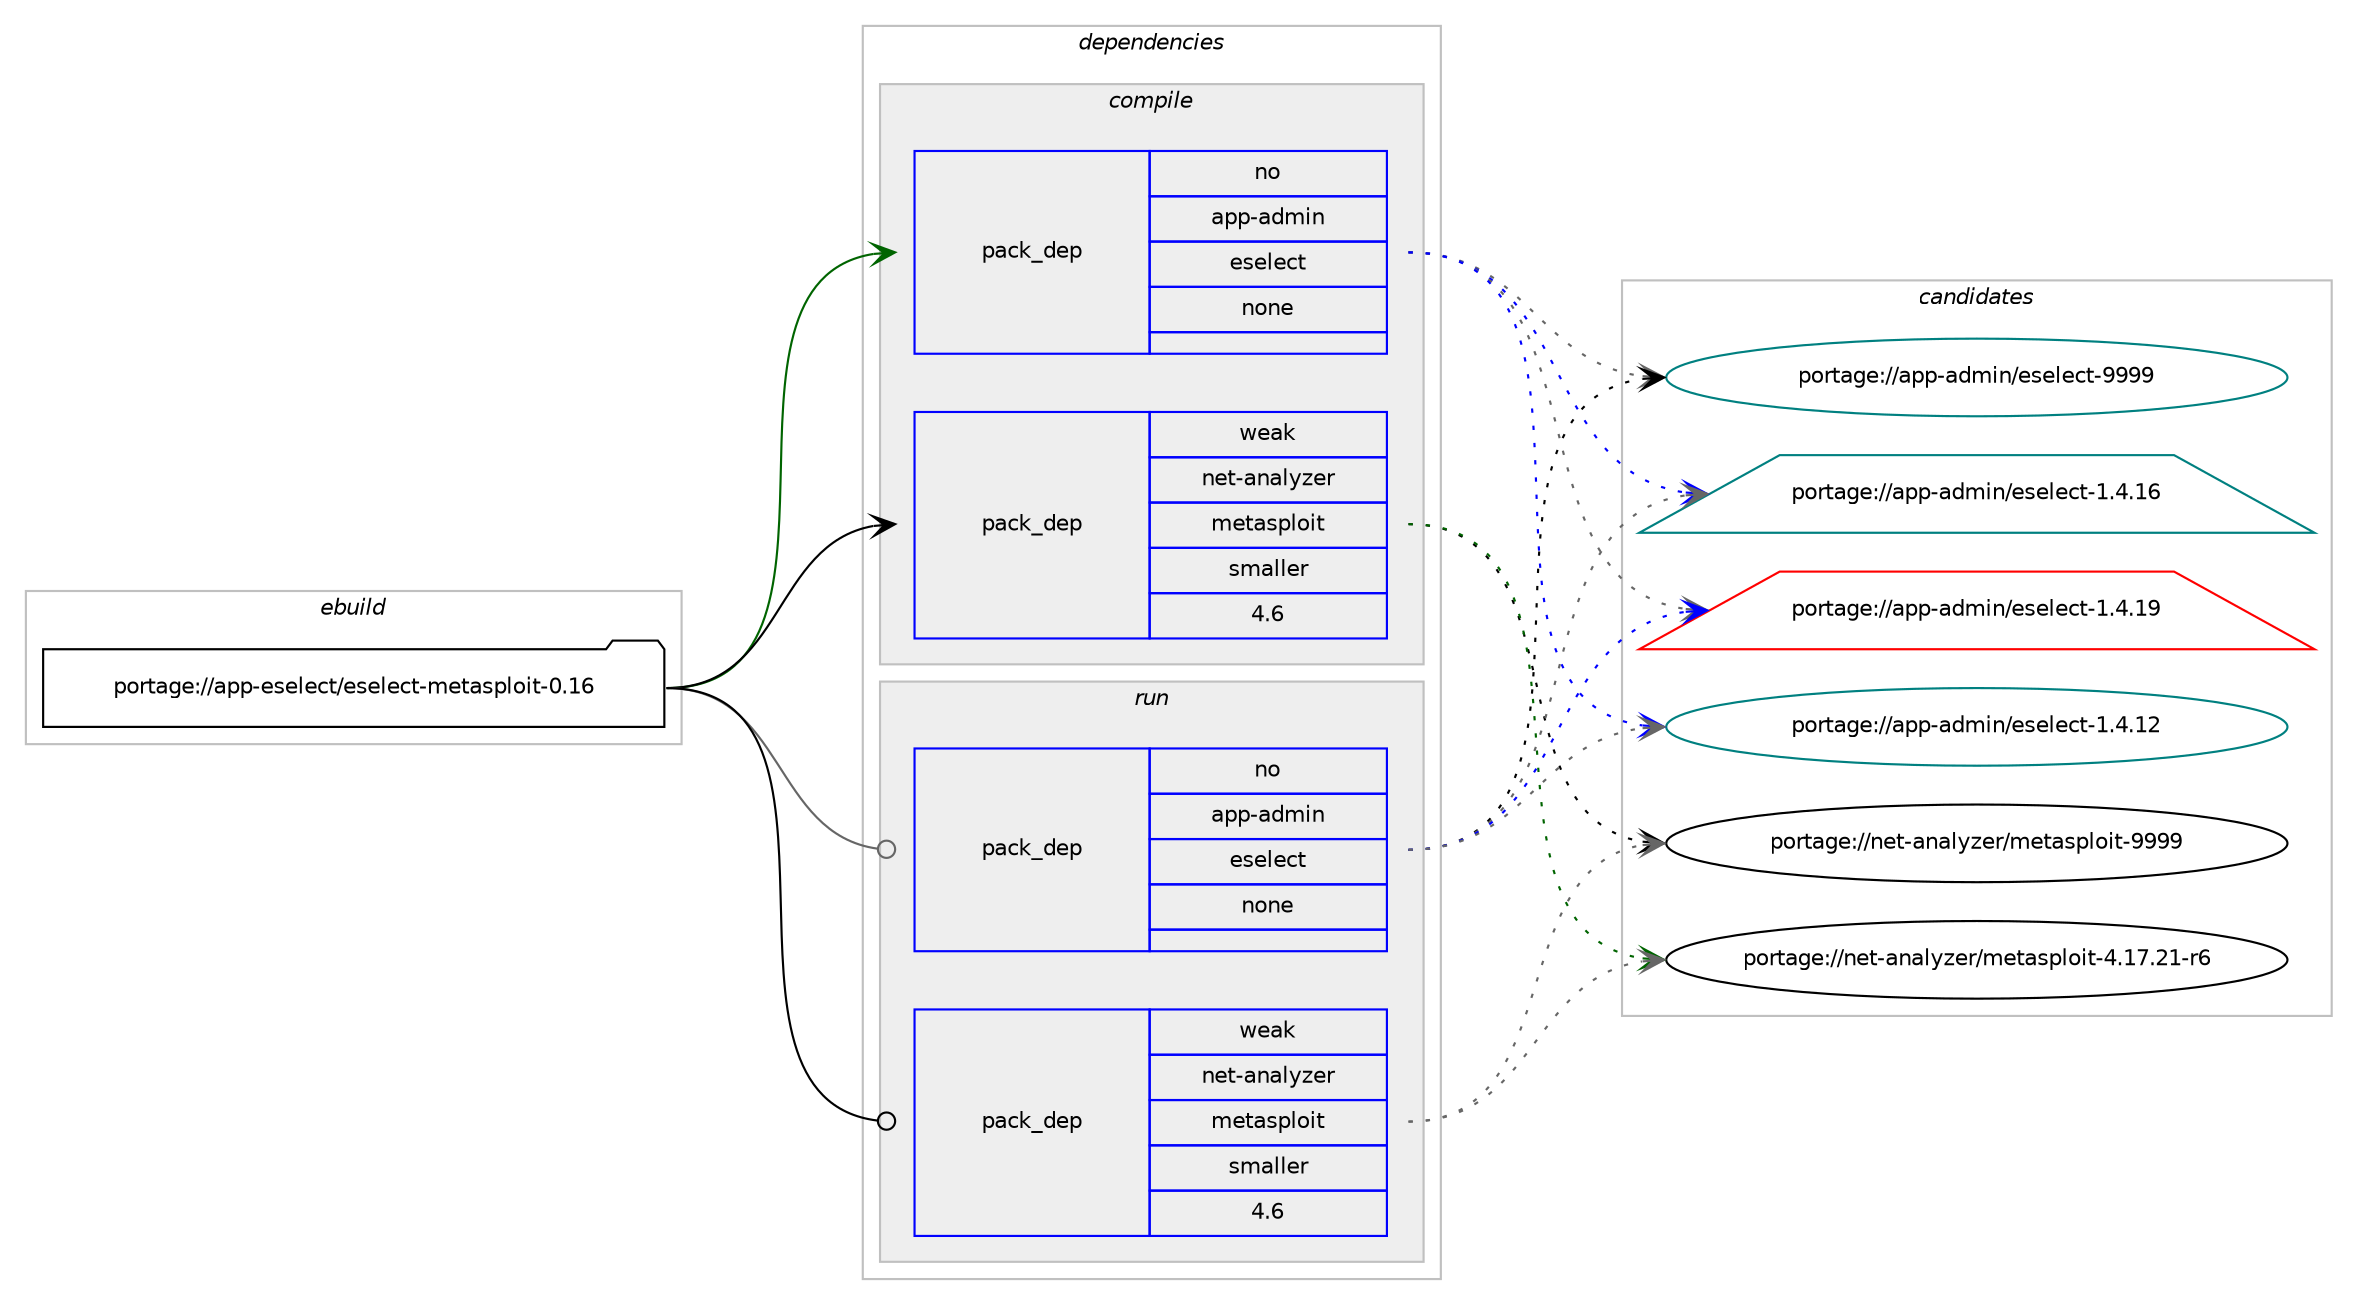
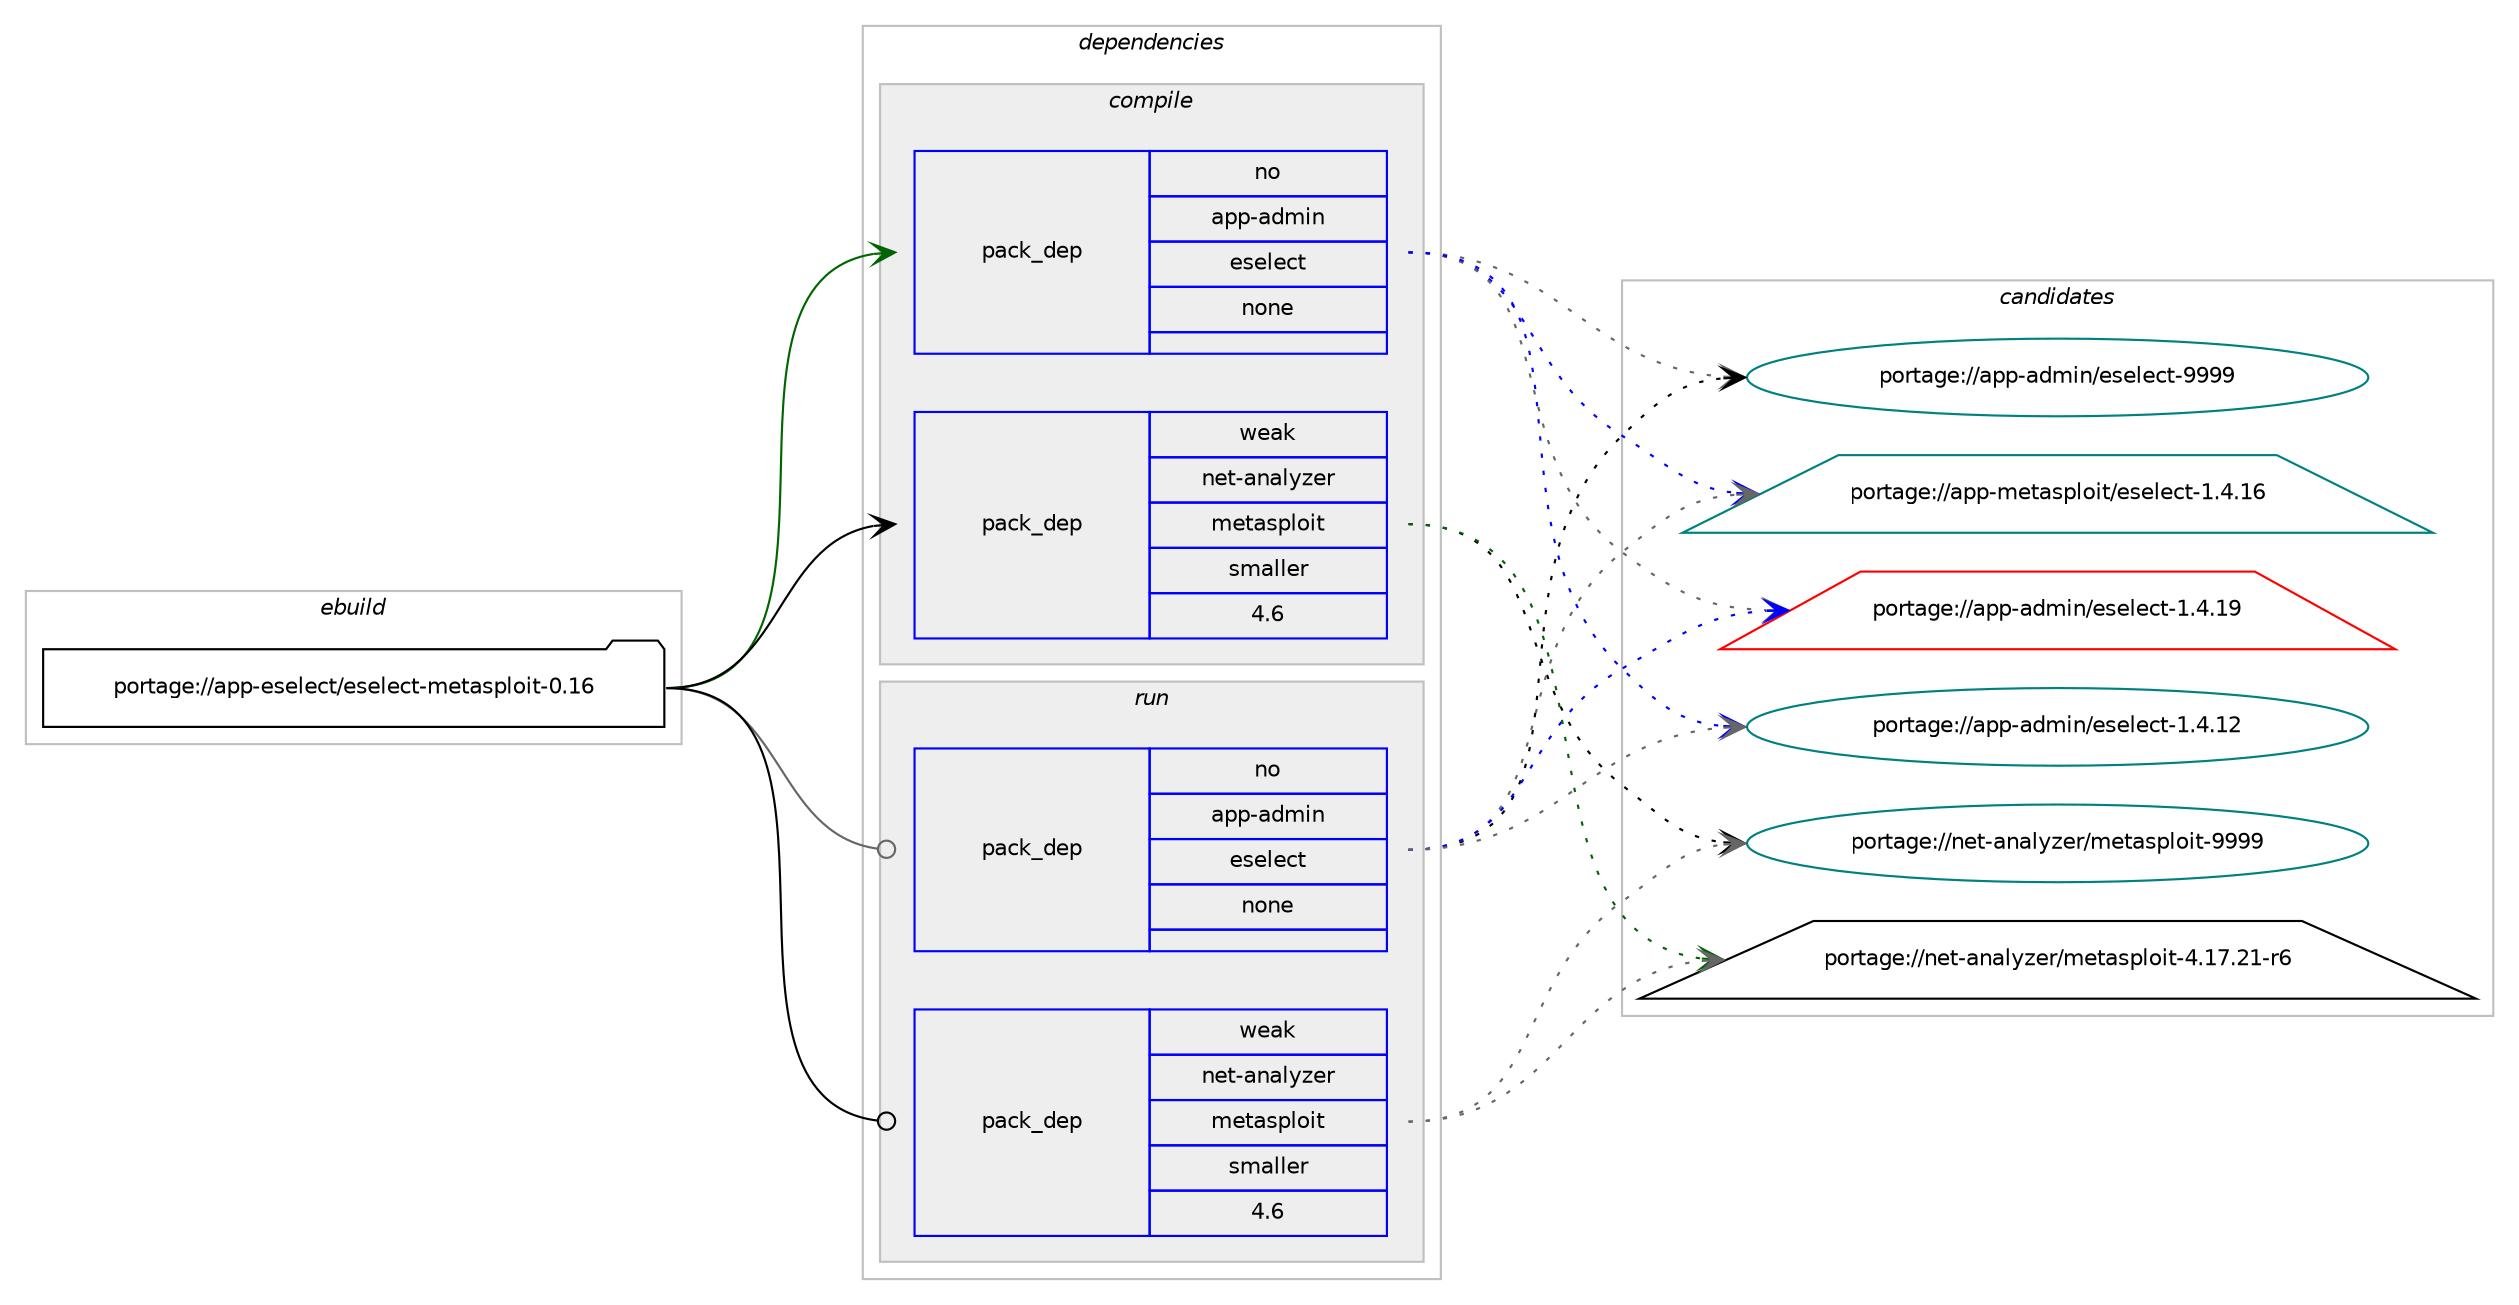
(1977, 494) -> (2058, 494)
(1977, 843) -> (2058, 843)
(1977, 960) -> (2058, 960)
